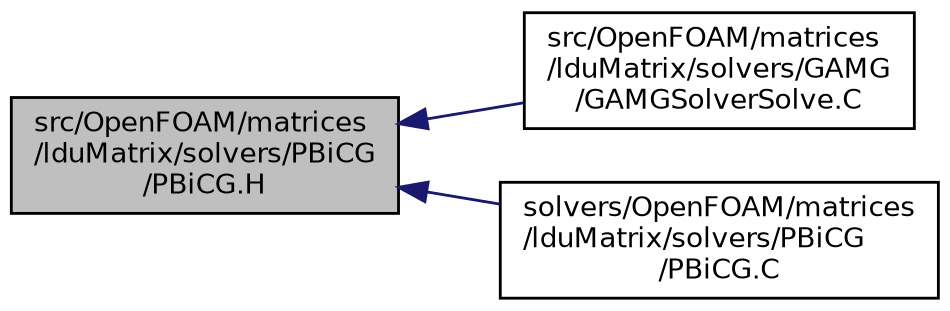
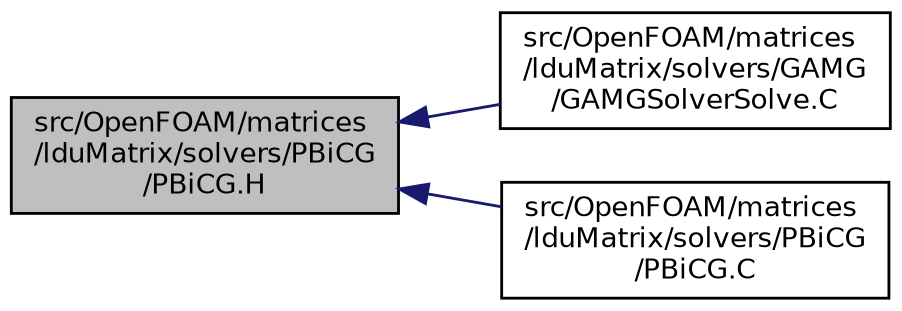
(719, 240) -> (695, 240)
